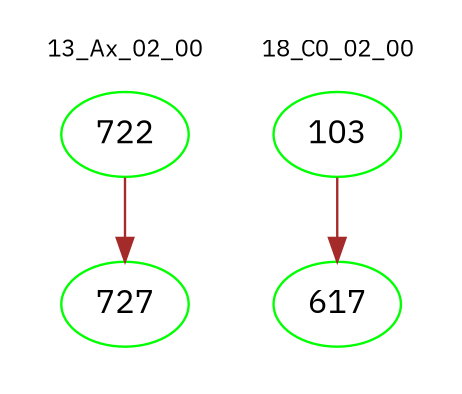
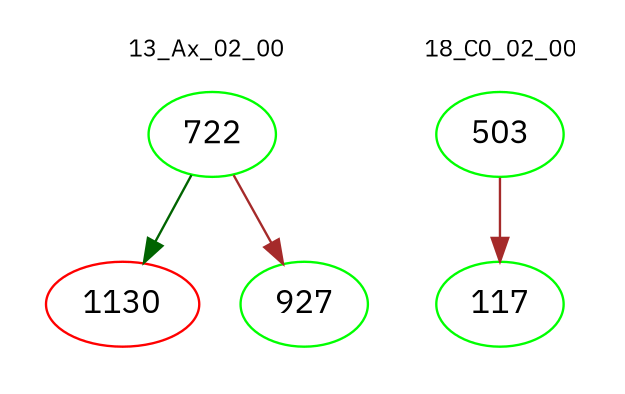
(337, 134) -> (500, 134)
none -> (123, 304)
(125, 304) -> (304, 304)
(337, 304) -> (500, 304)
